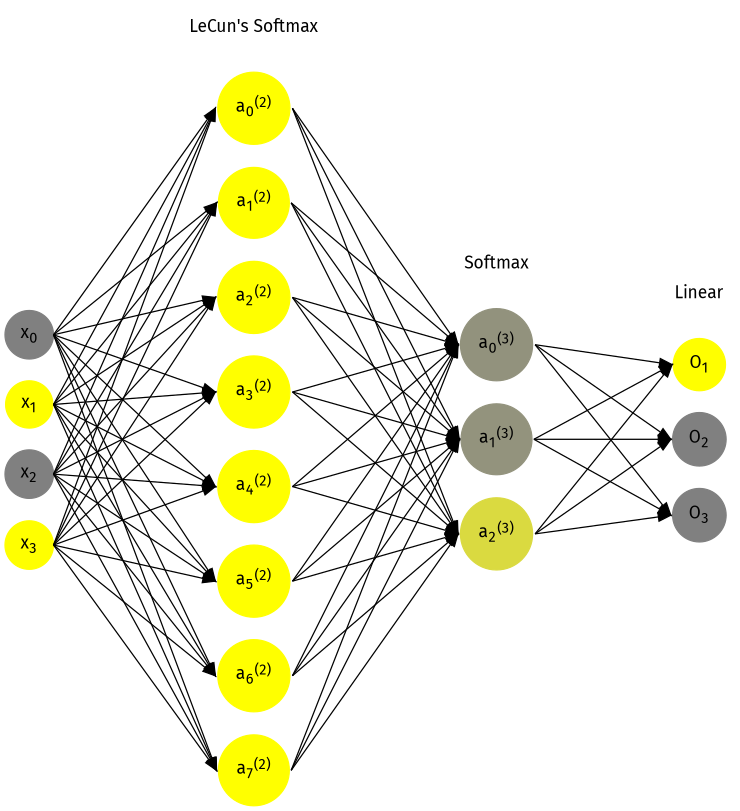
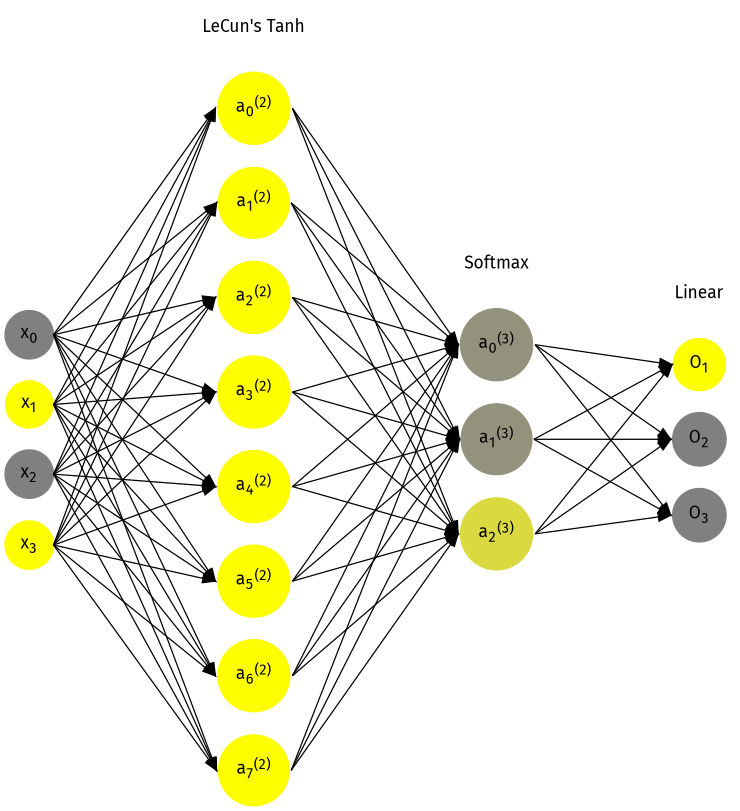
(254, 27) -> (254, 27)
